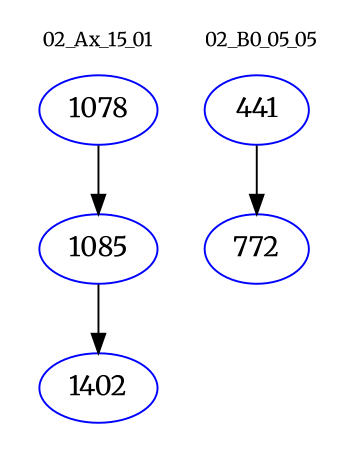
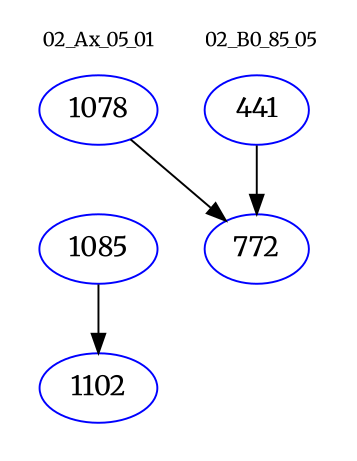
(98, 42) -> (98, 42)
(262, 42) -> (262, 42)
(98, 170) -> (161, 165)
(98, 388) -> (98, 388)
